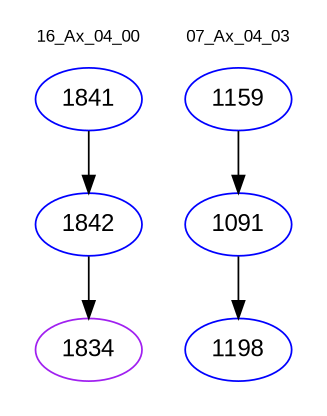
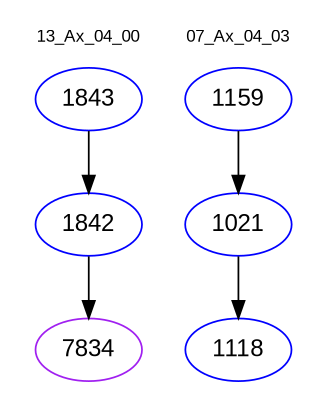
(89, 37) -> (89, 37)
(89, 99) -> (89, 99)
(238, 224) -> (238, 224)
(89, 350) -> (89, 350)
(238, 350) -> (238, 350)
